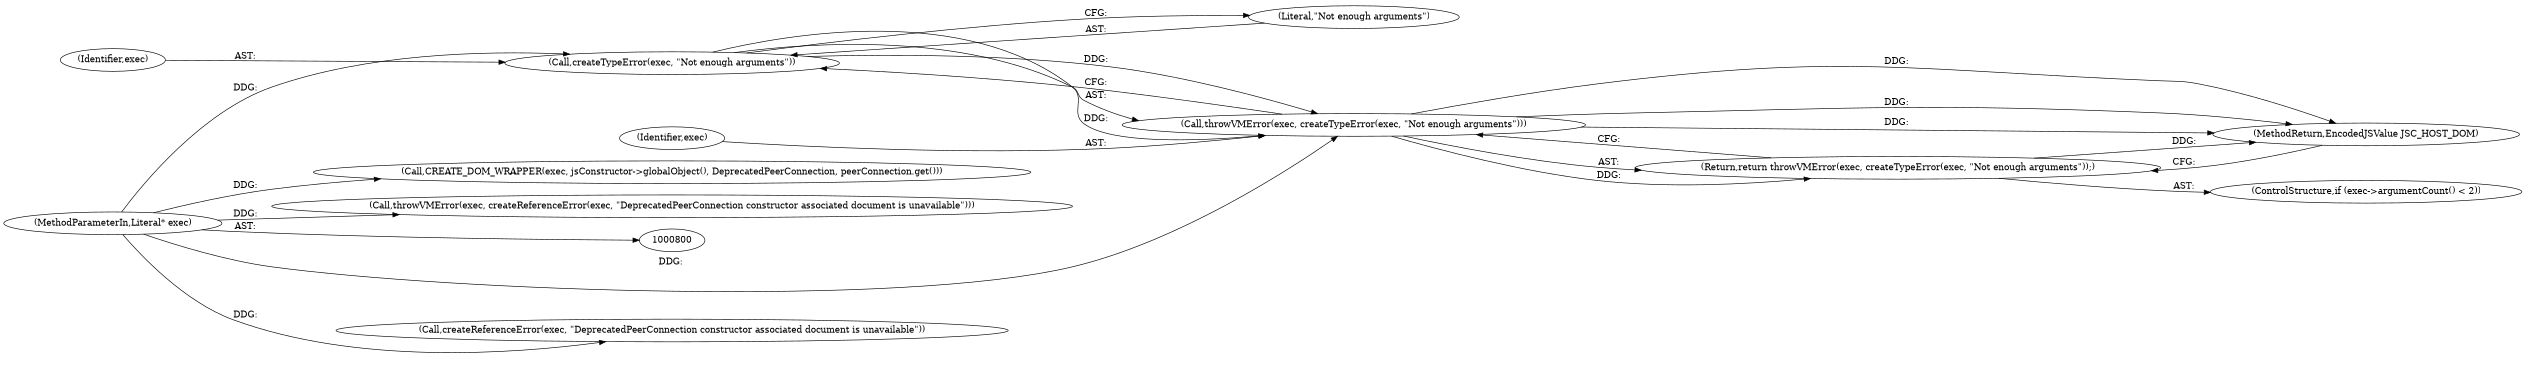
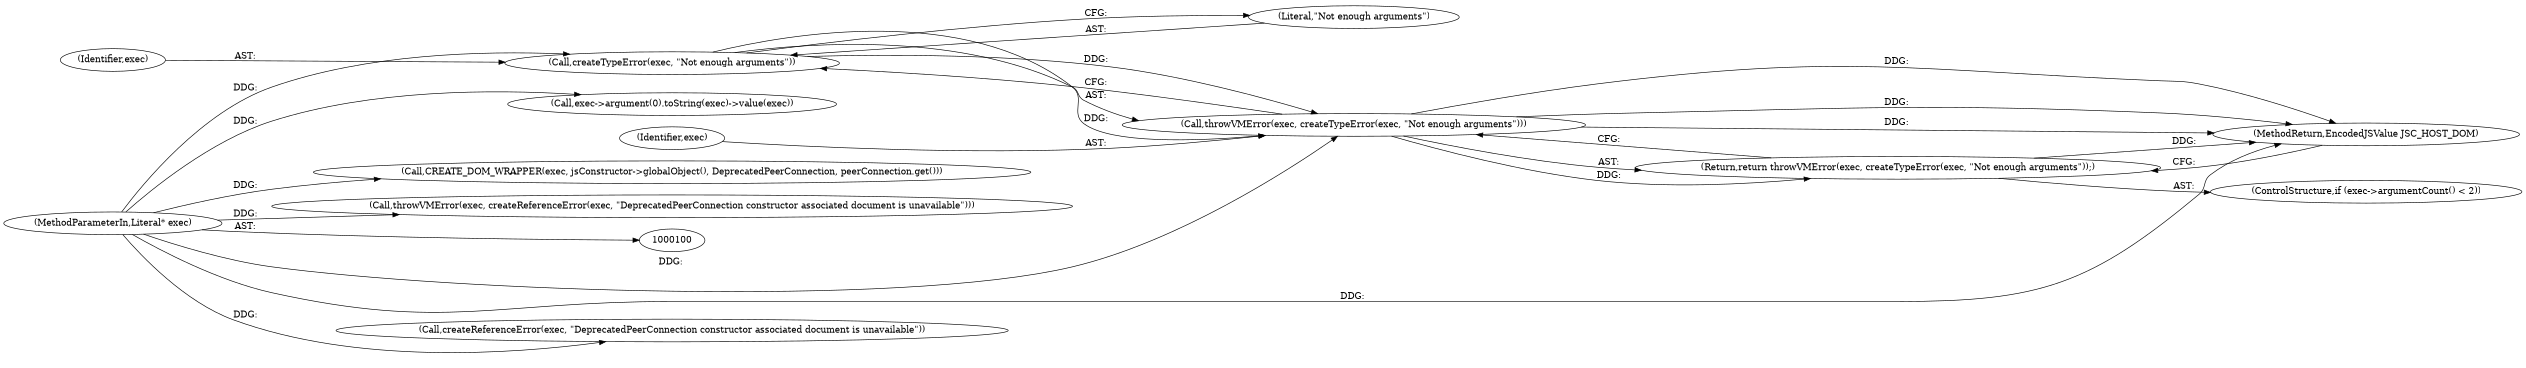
none -> (672, 104)
(672, 240) -> (672, 240)
none -> (1220, 301)
